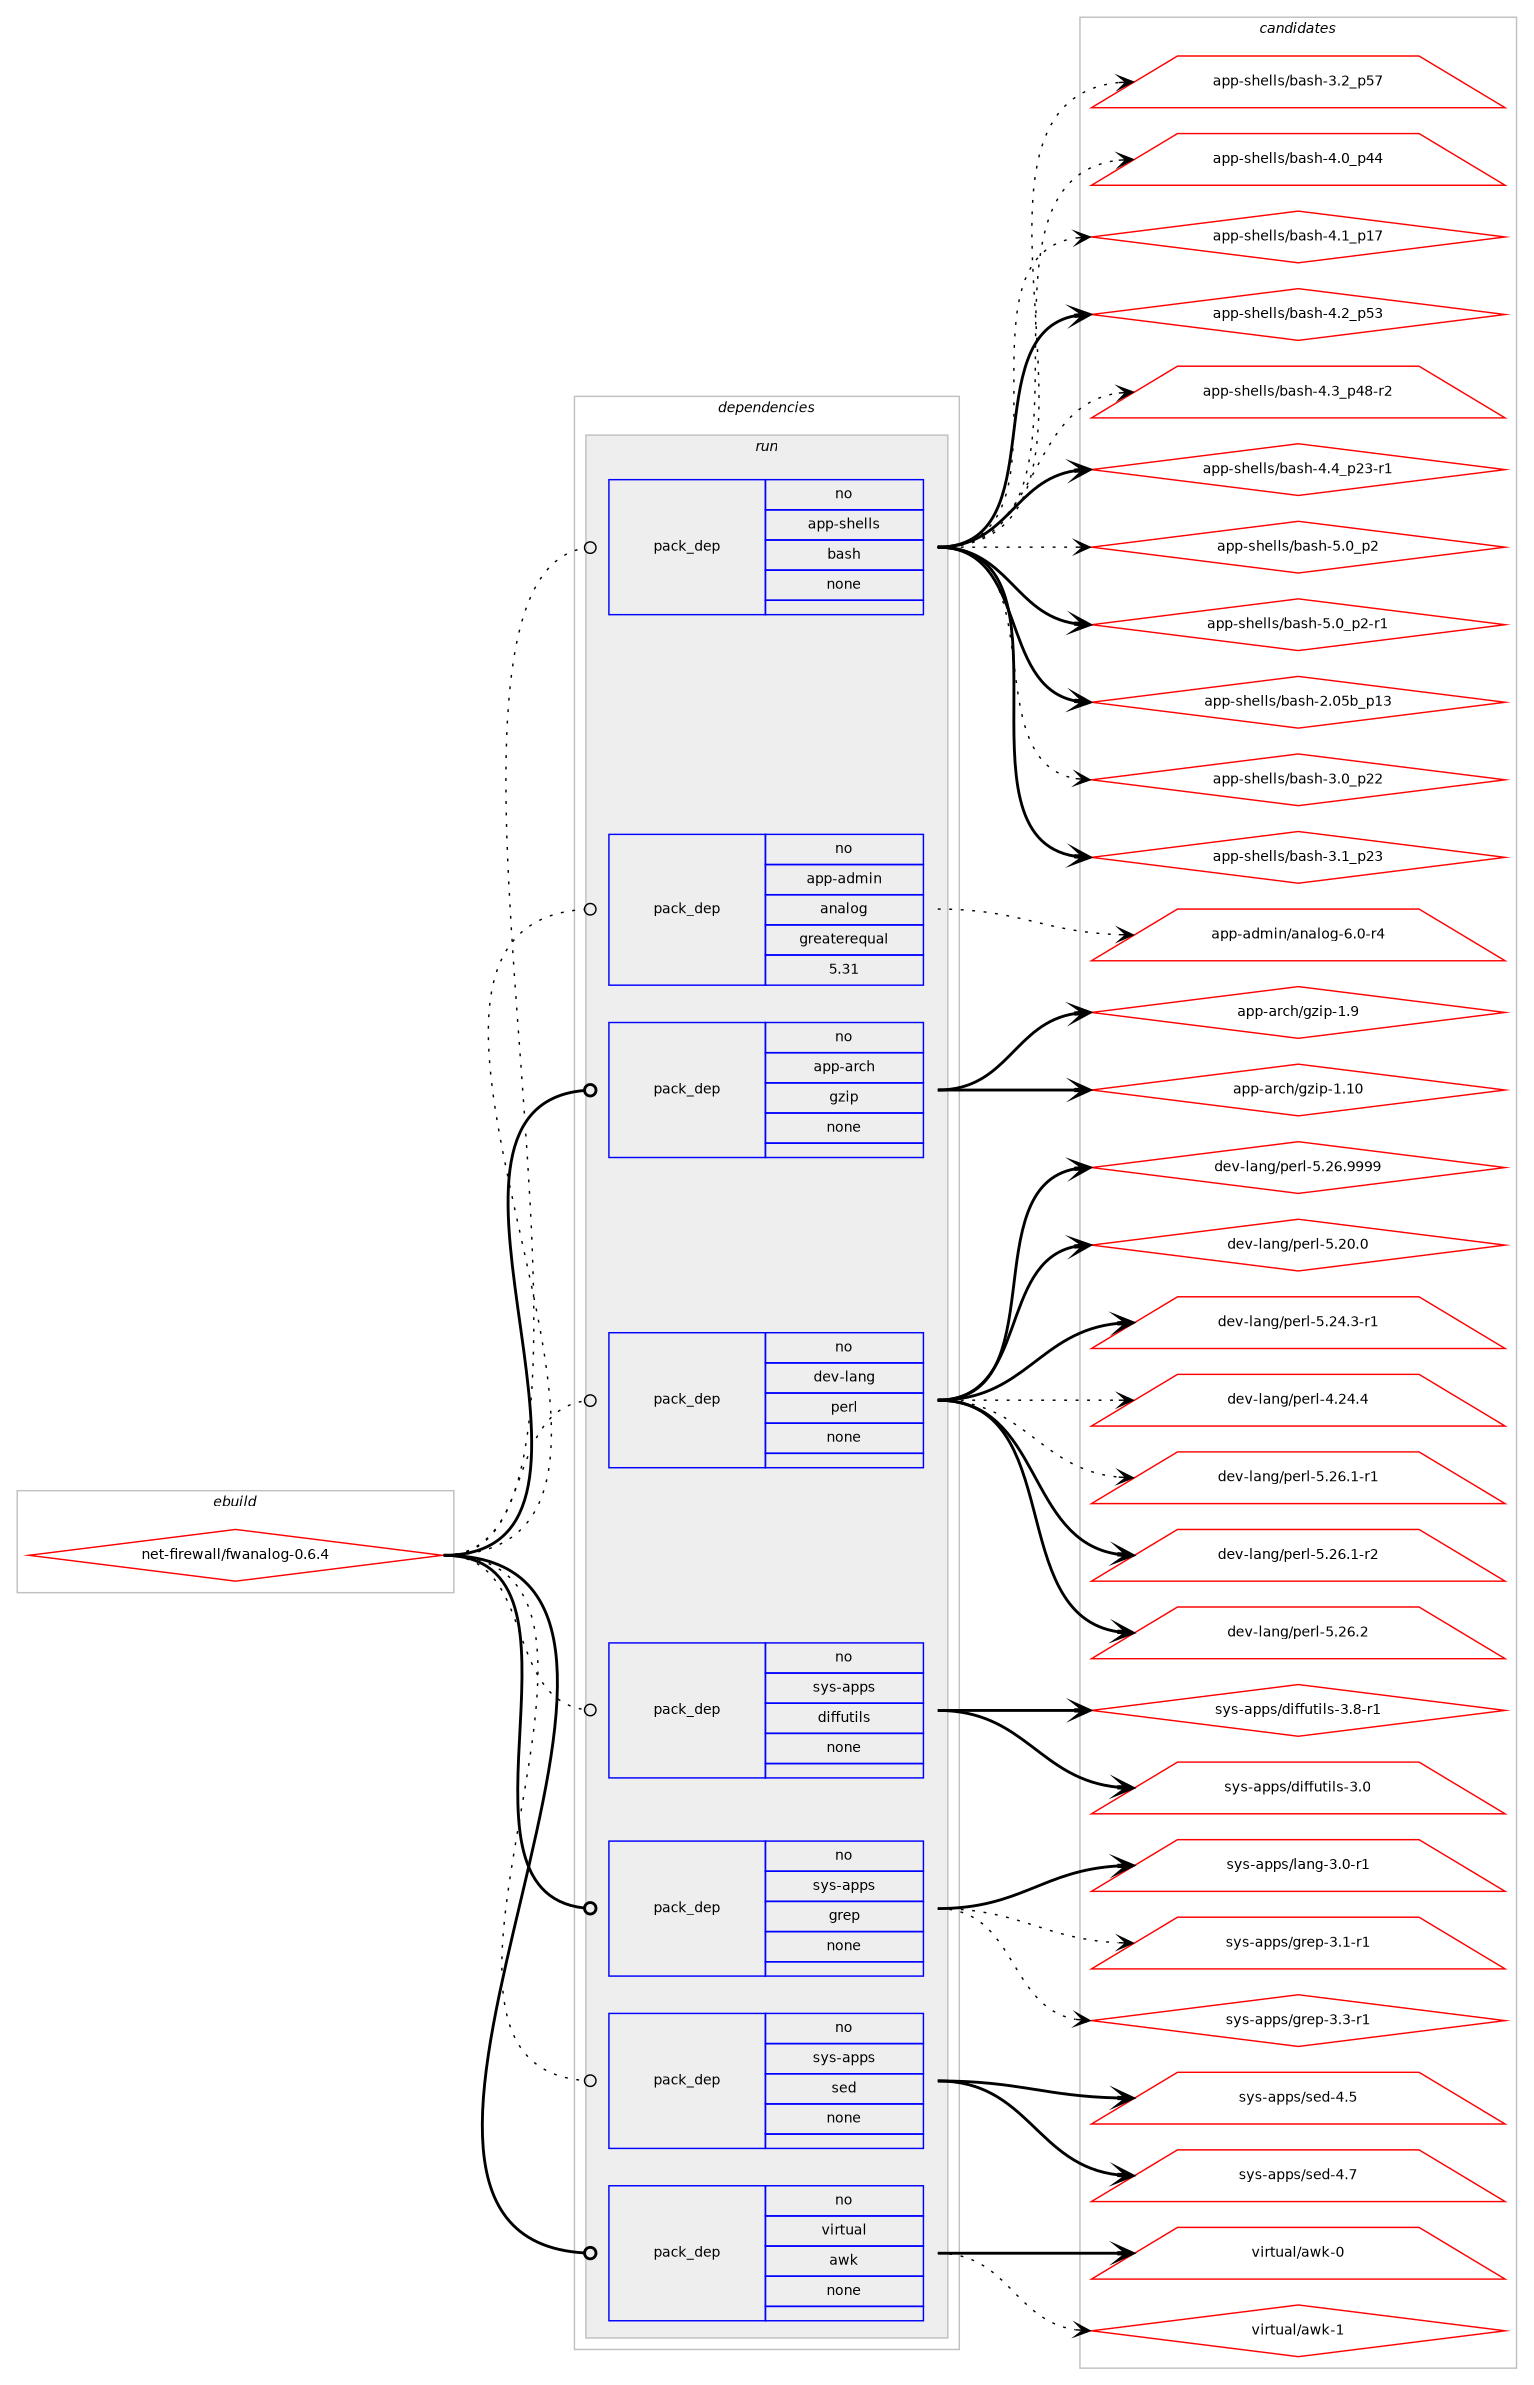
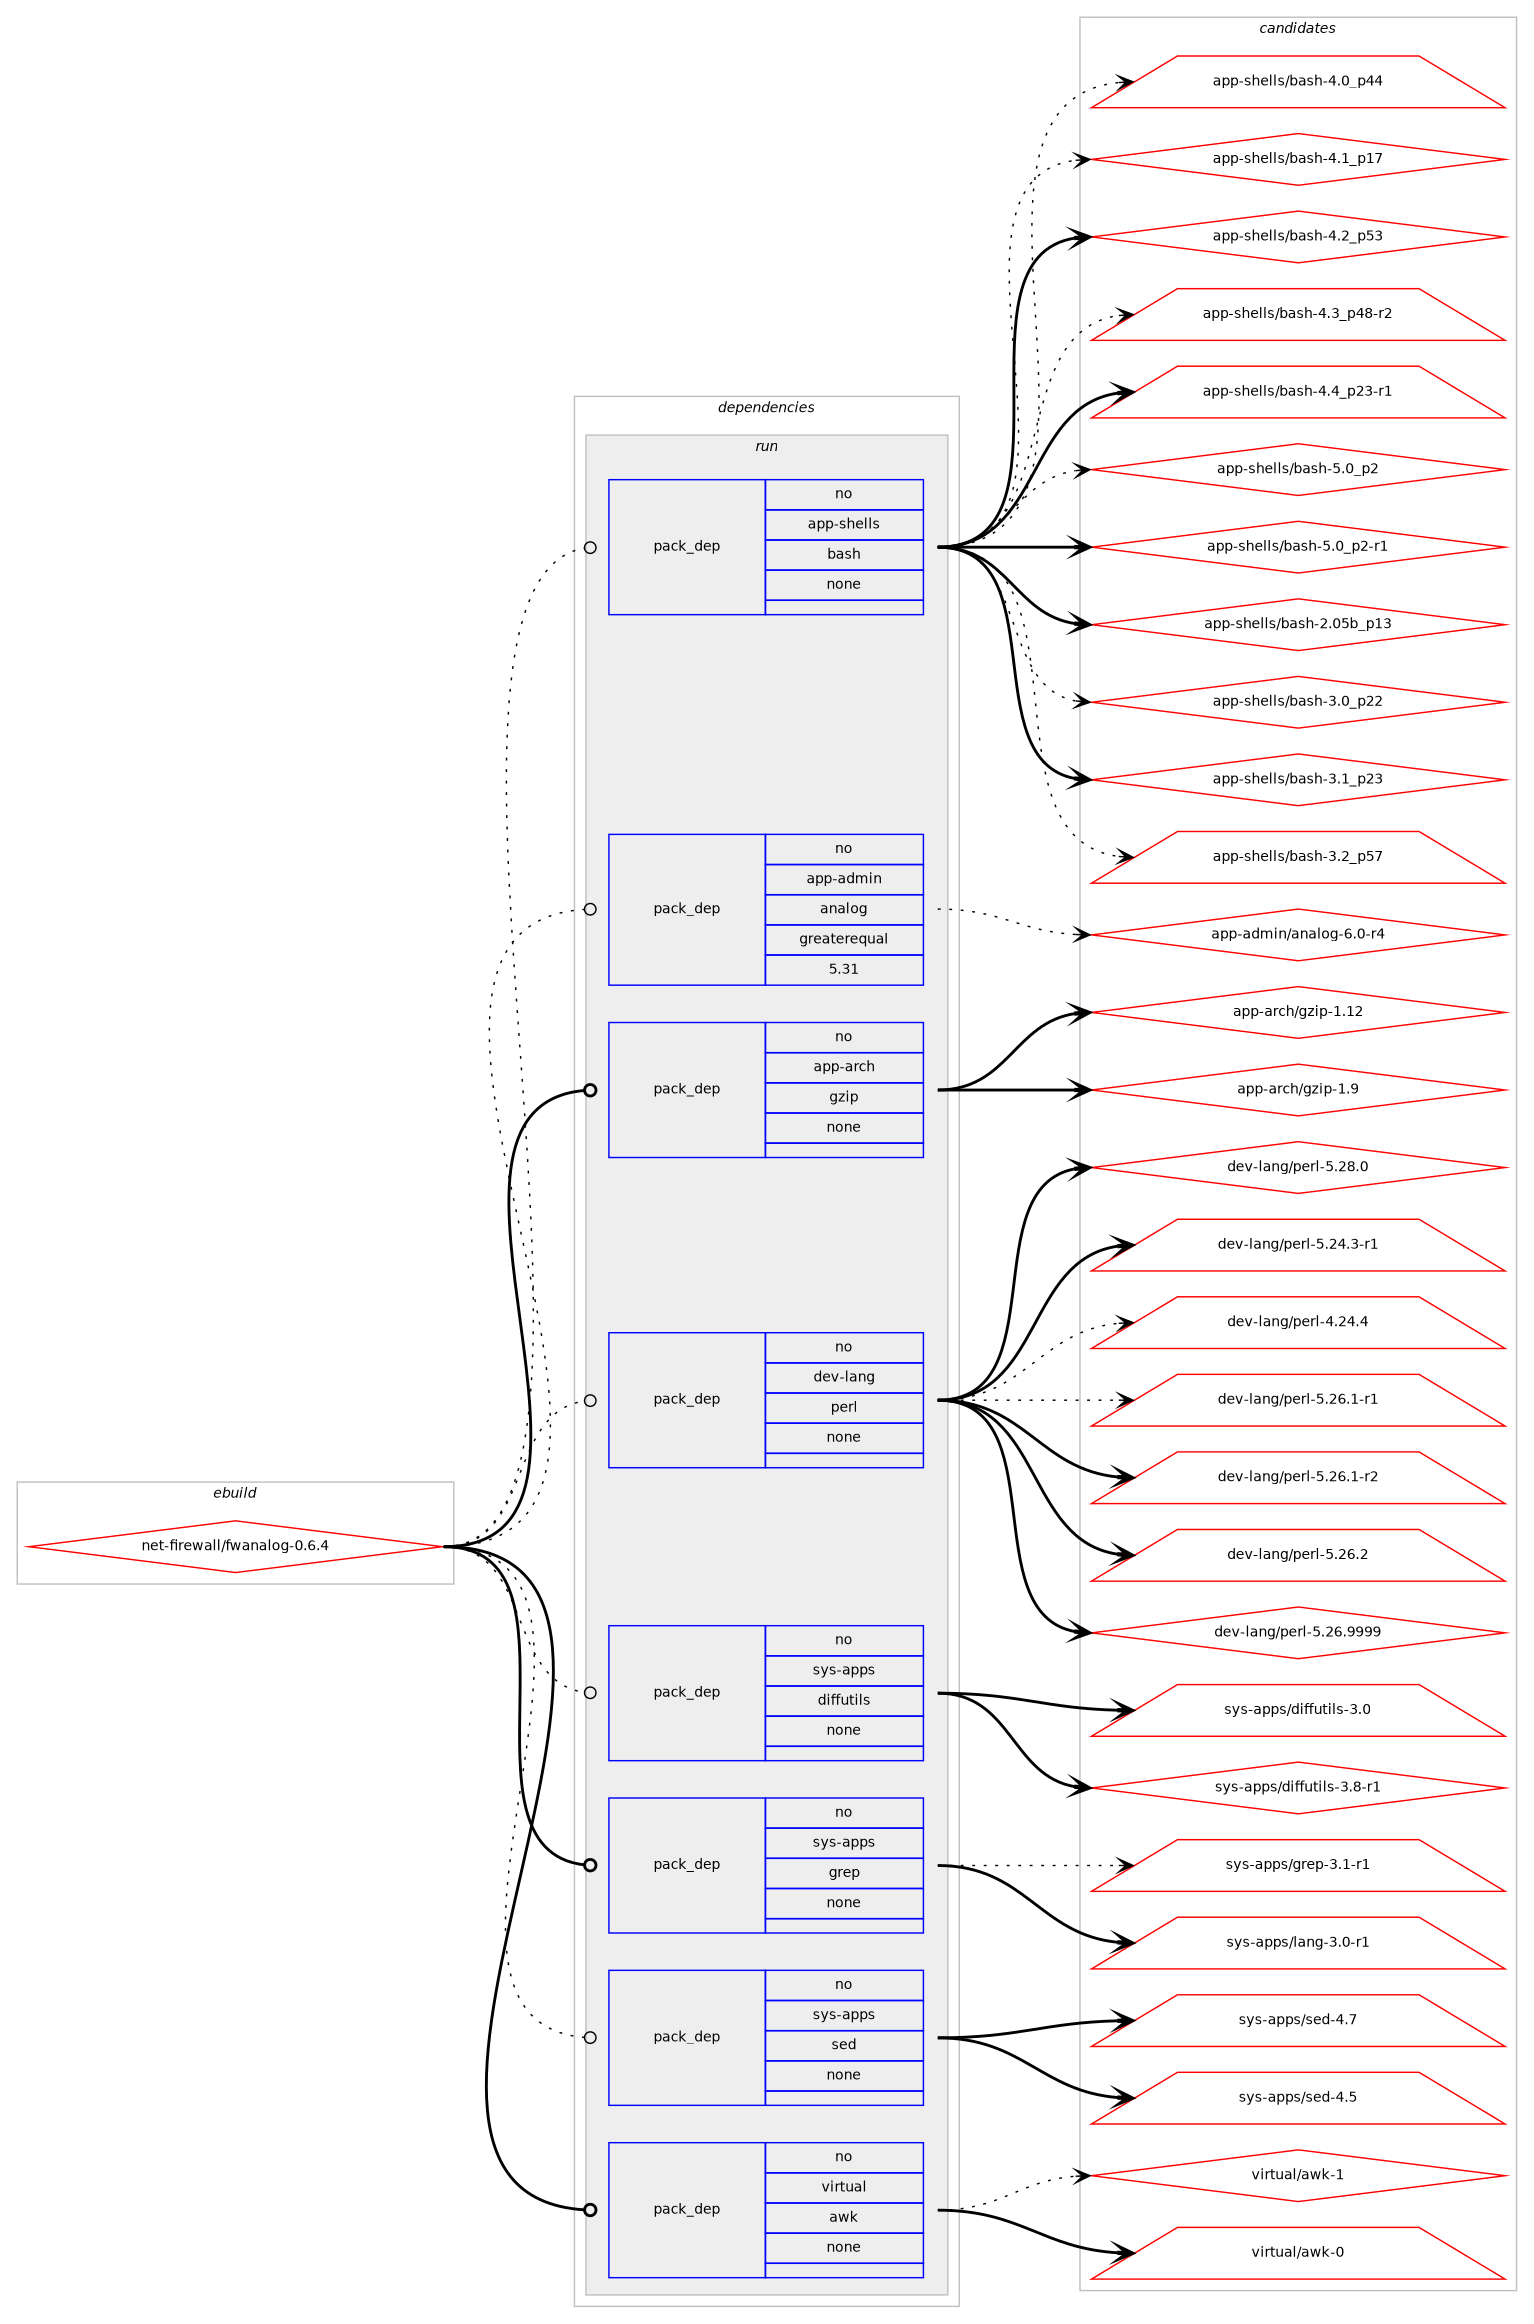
(1298, 470) -> (1298, 392)
(1298, 935) -> (1298, 935)
(1298, 1090) -> (1298, 1012)
(1298, 1245) -> (1298, 1168)
(1298, 2021) -> none
